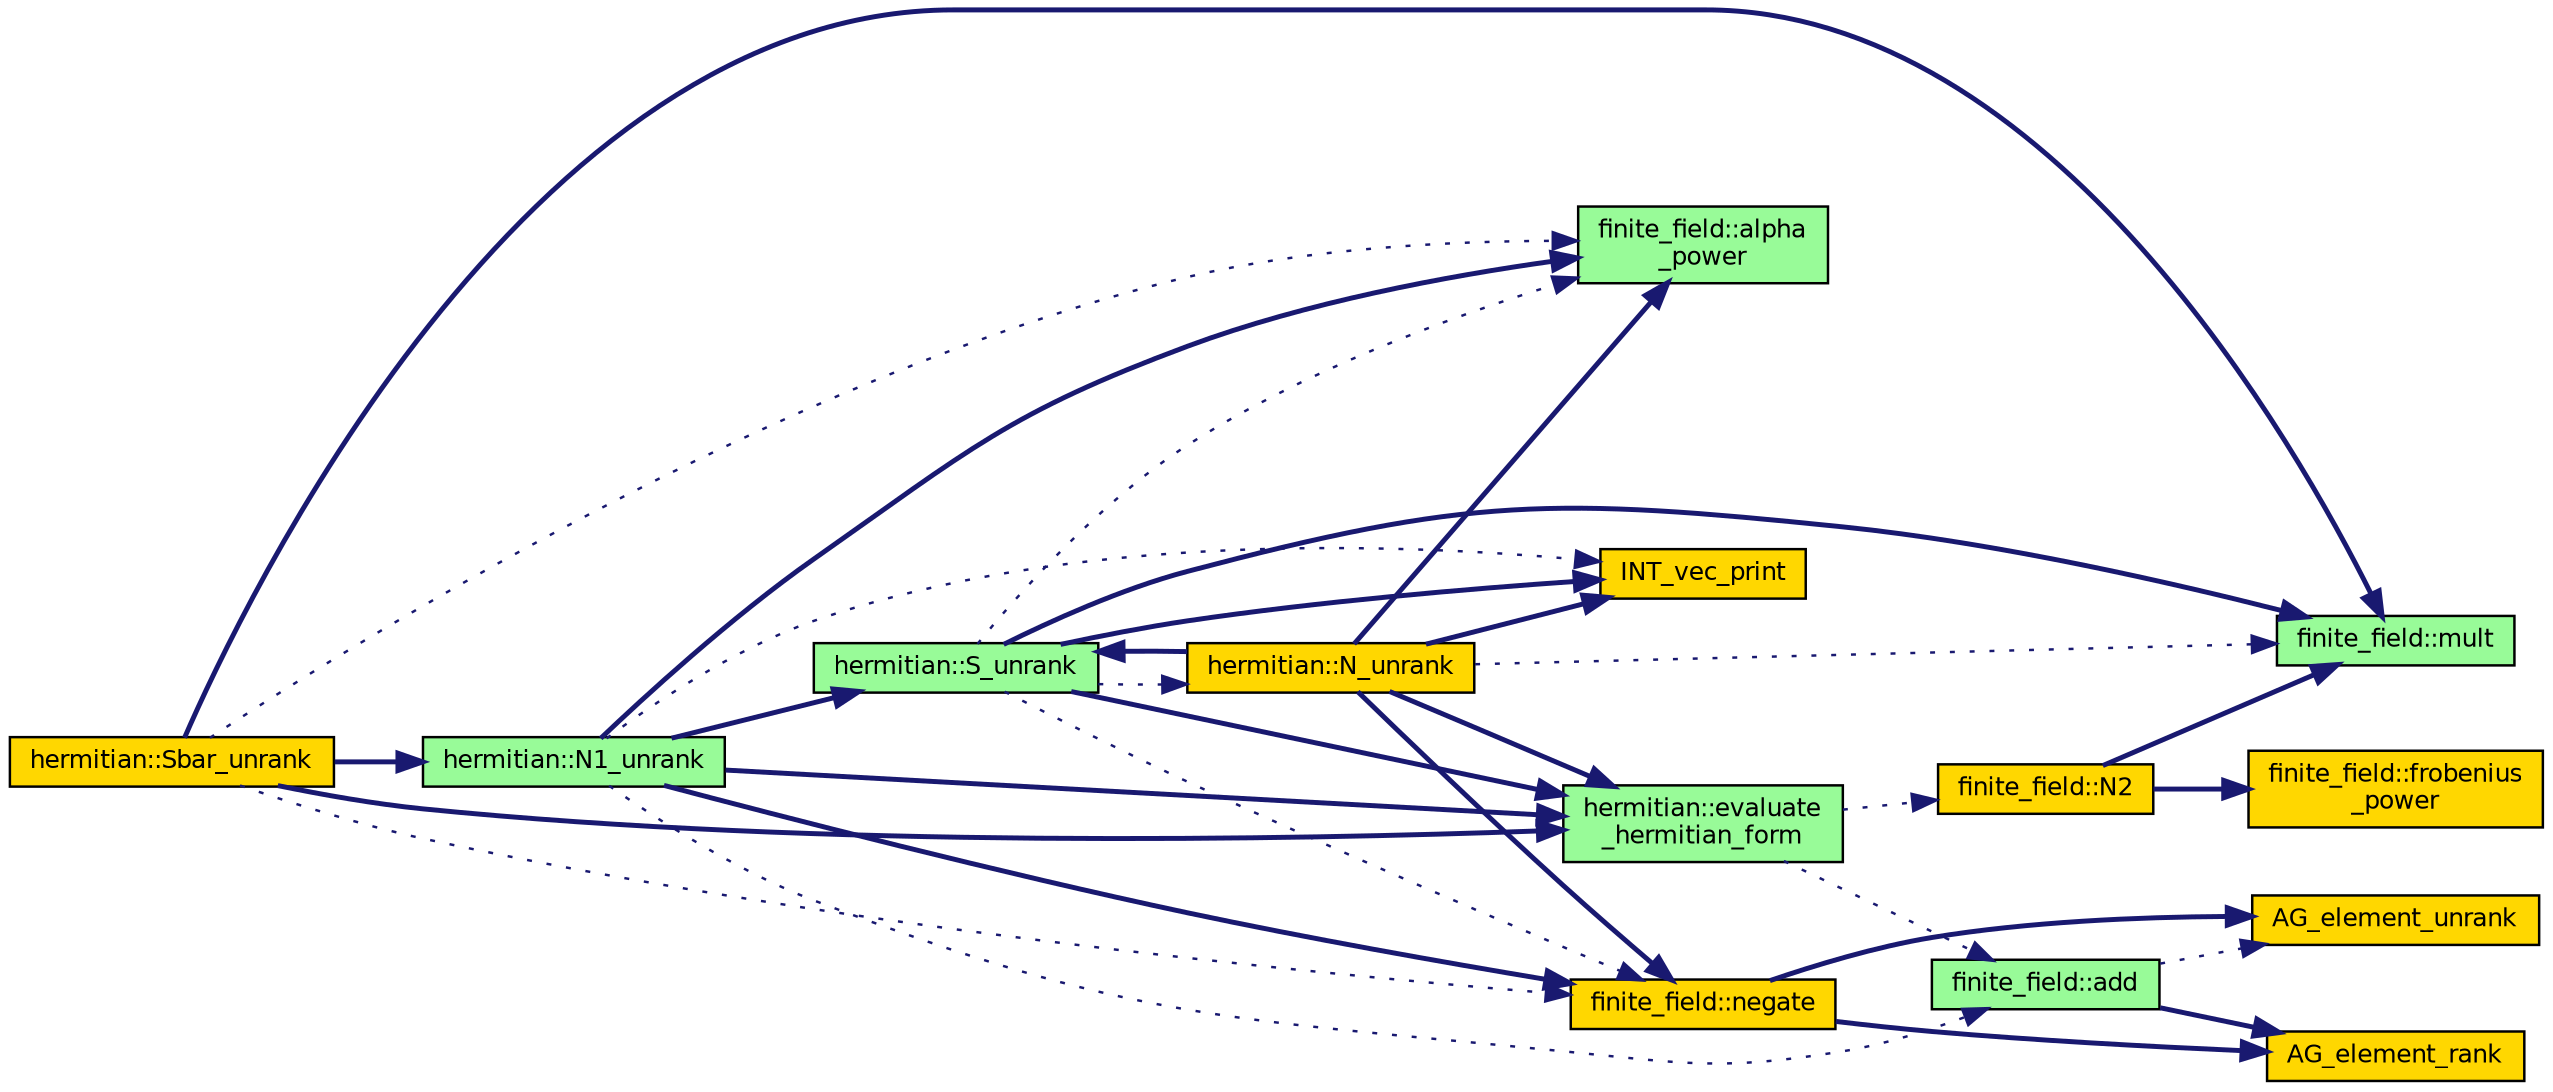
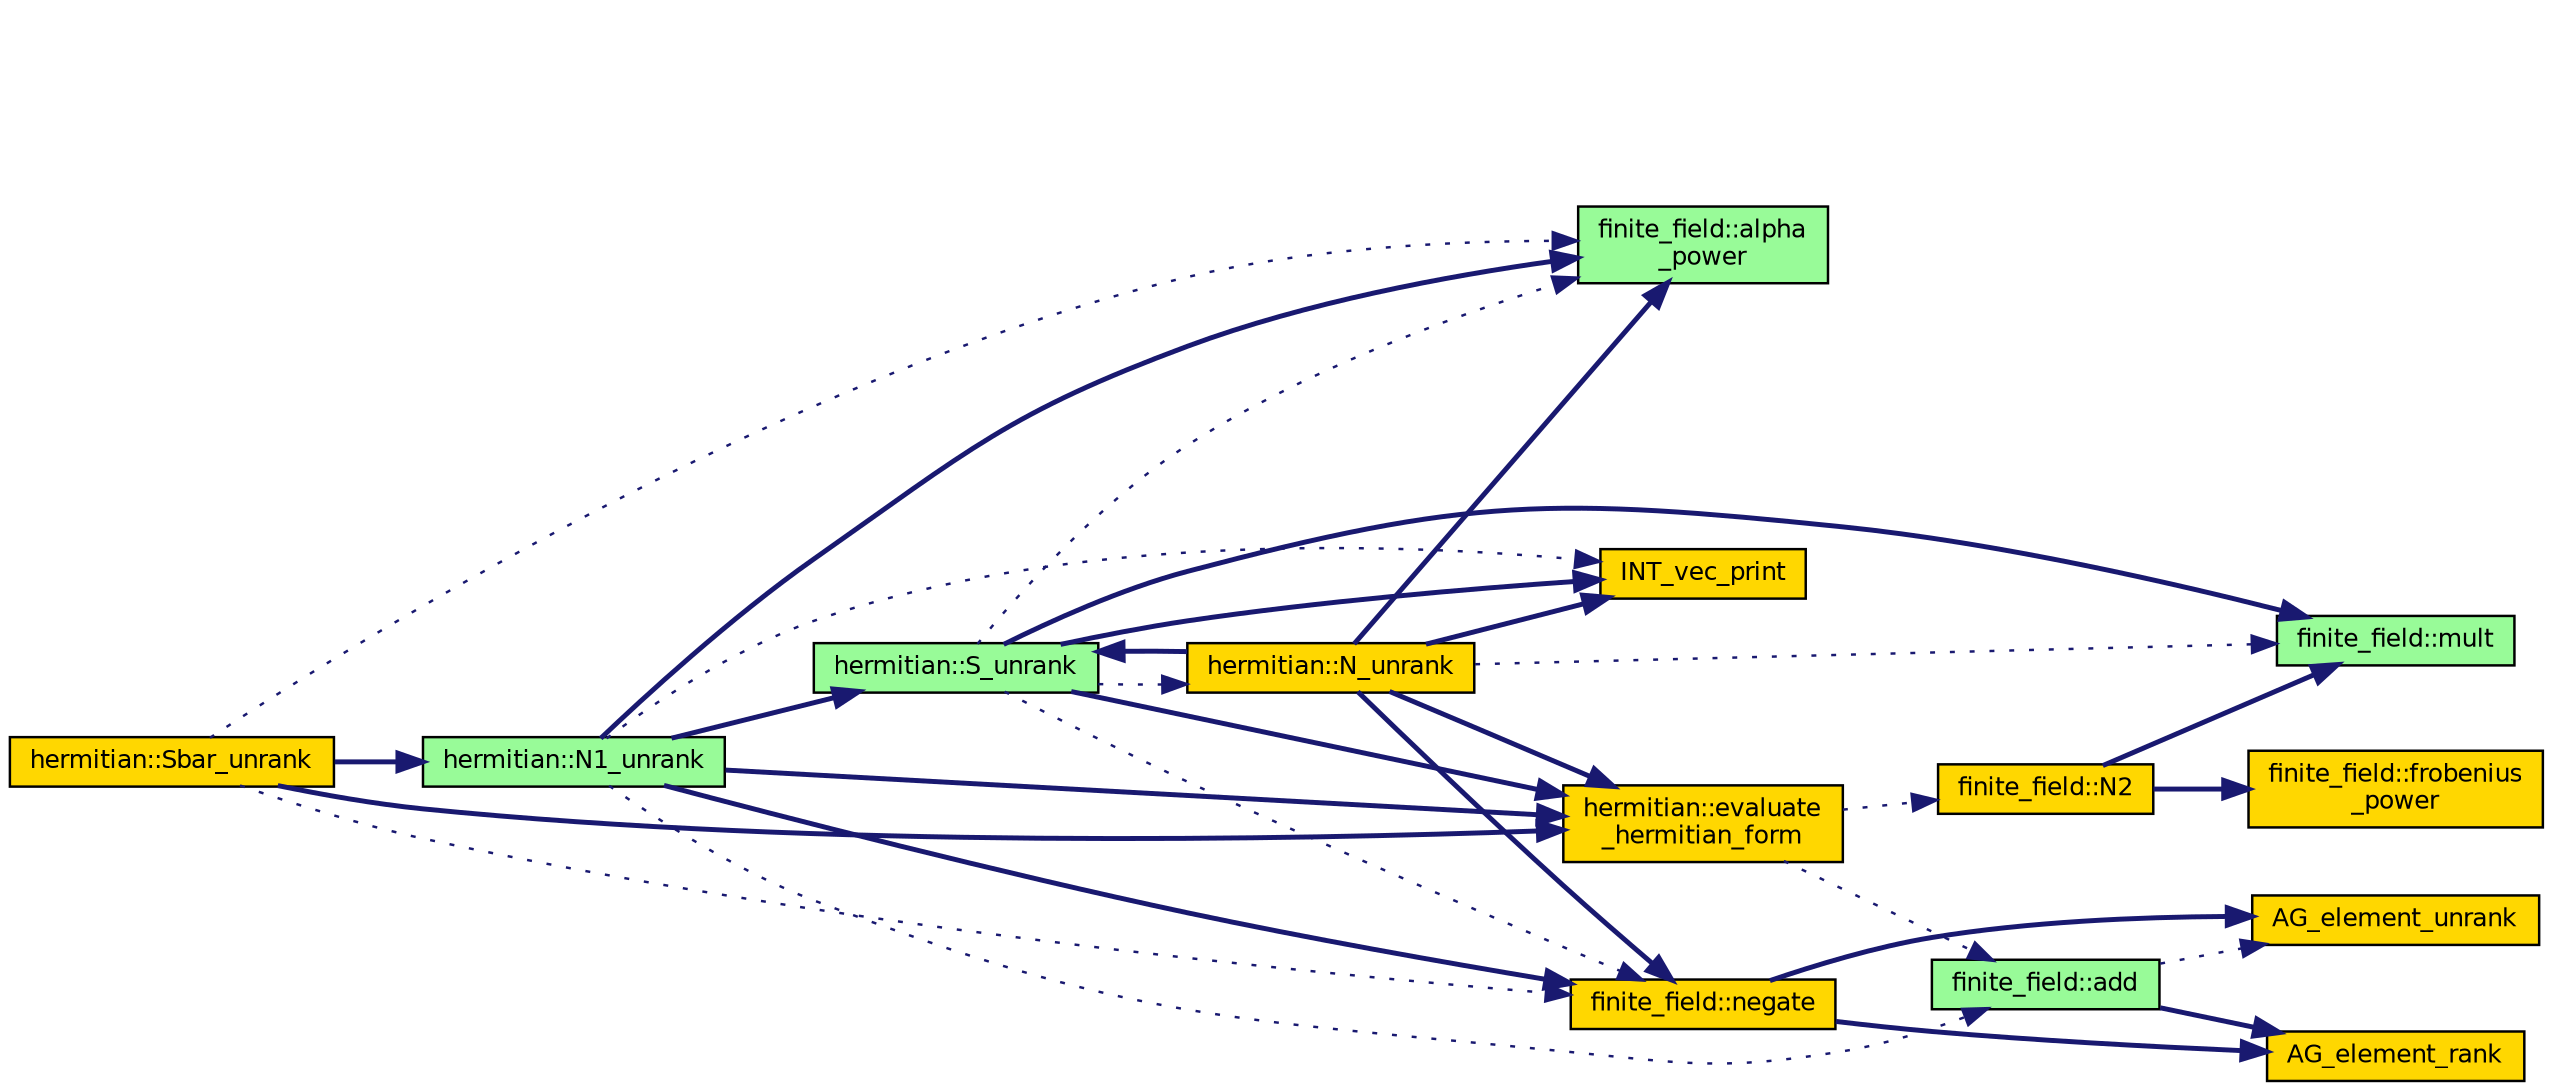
(1237, 10) -> none
(1703, 824) -> (1703, 824)
